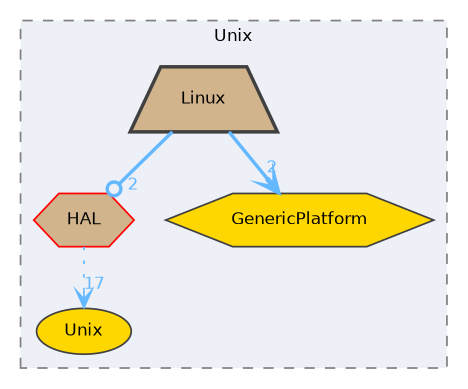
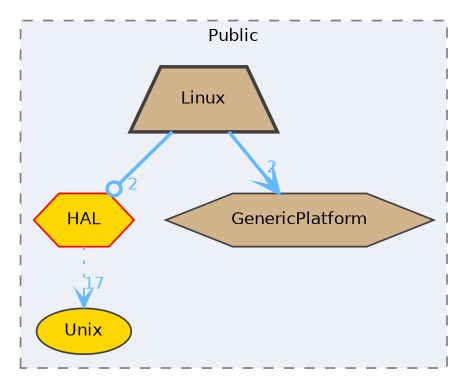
(234, 37) -> (234, 37)
(84, 220) -> (84, 220)
(300, 220) -> (300, 220)
